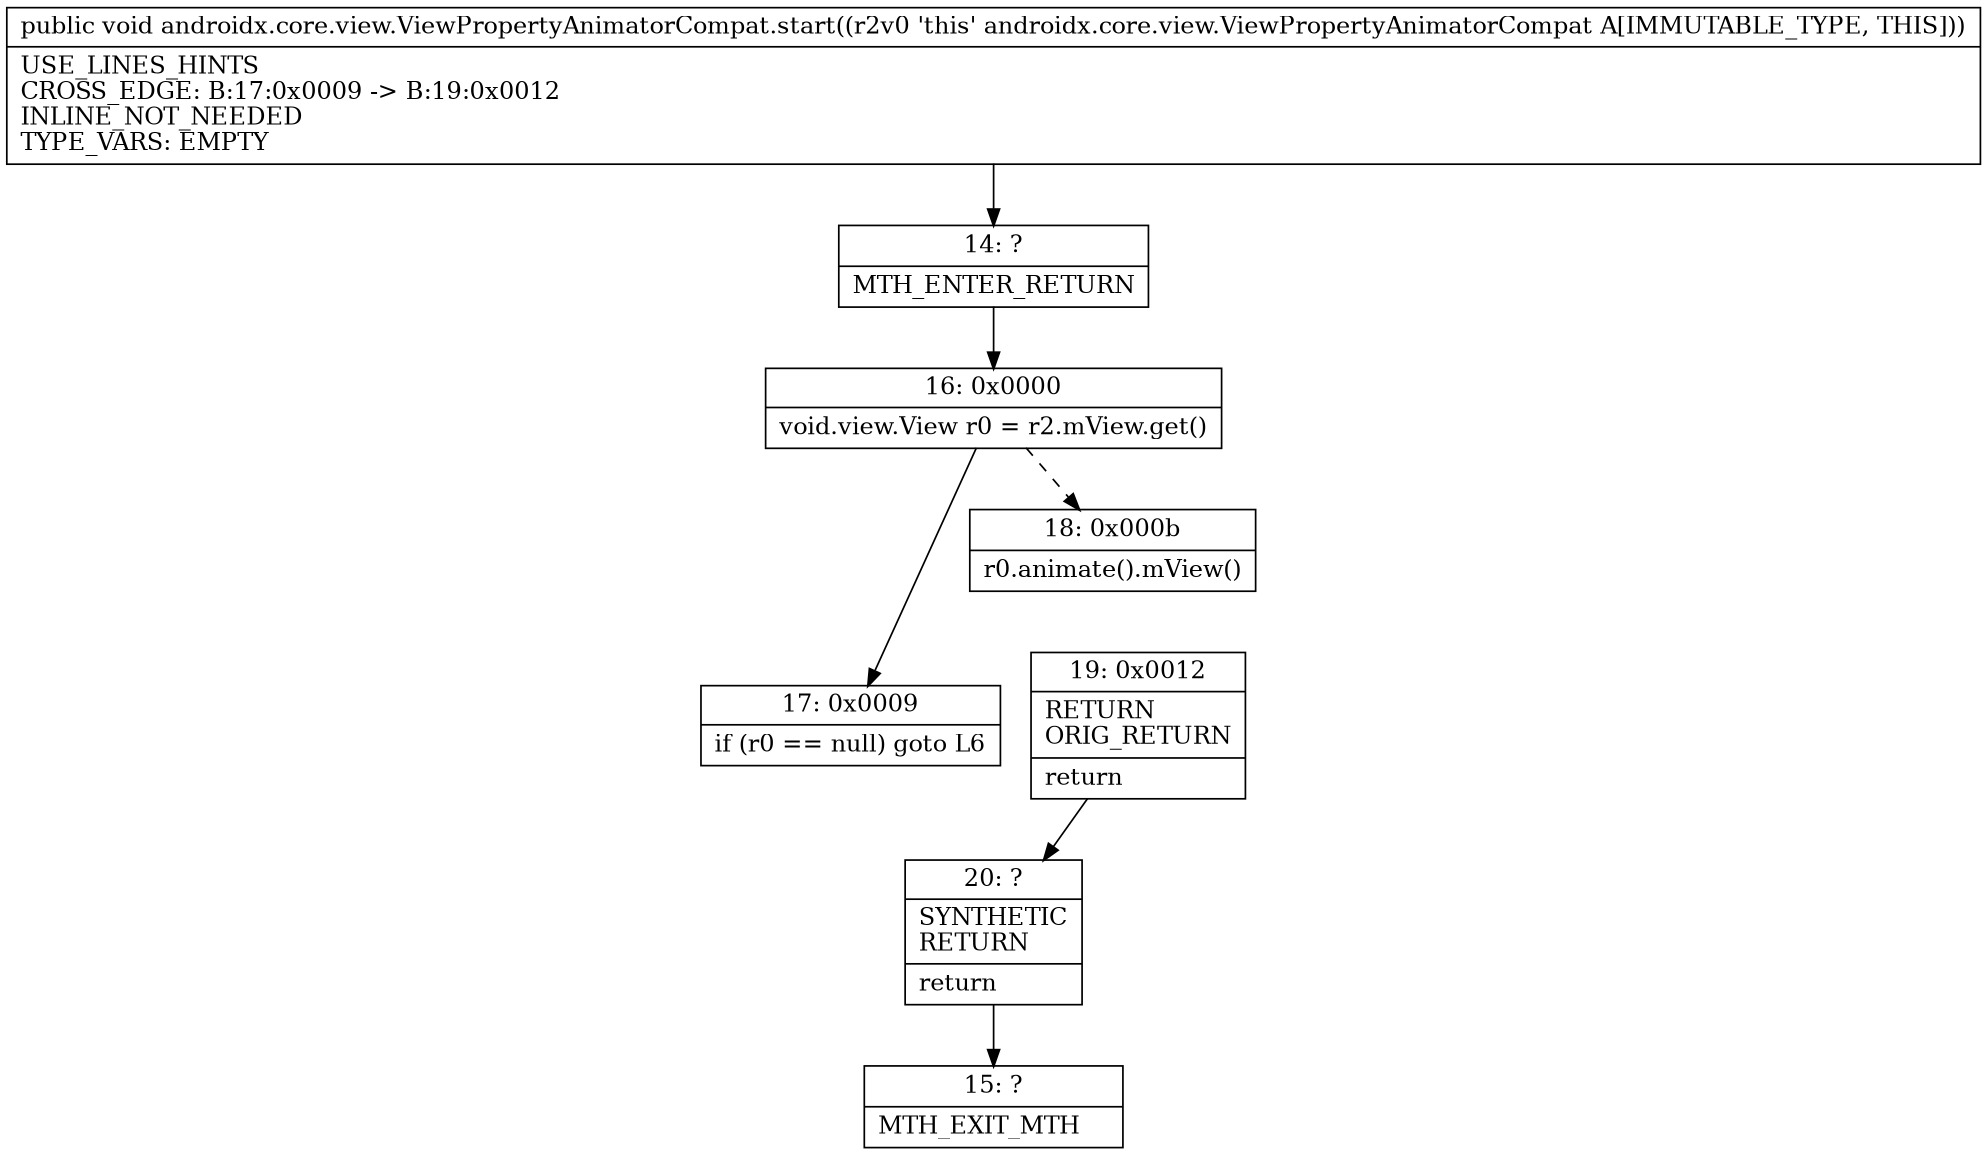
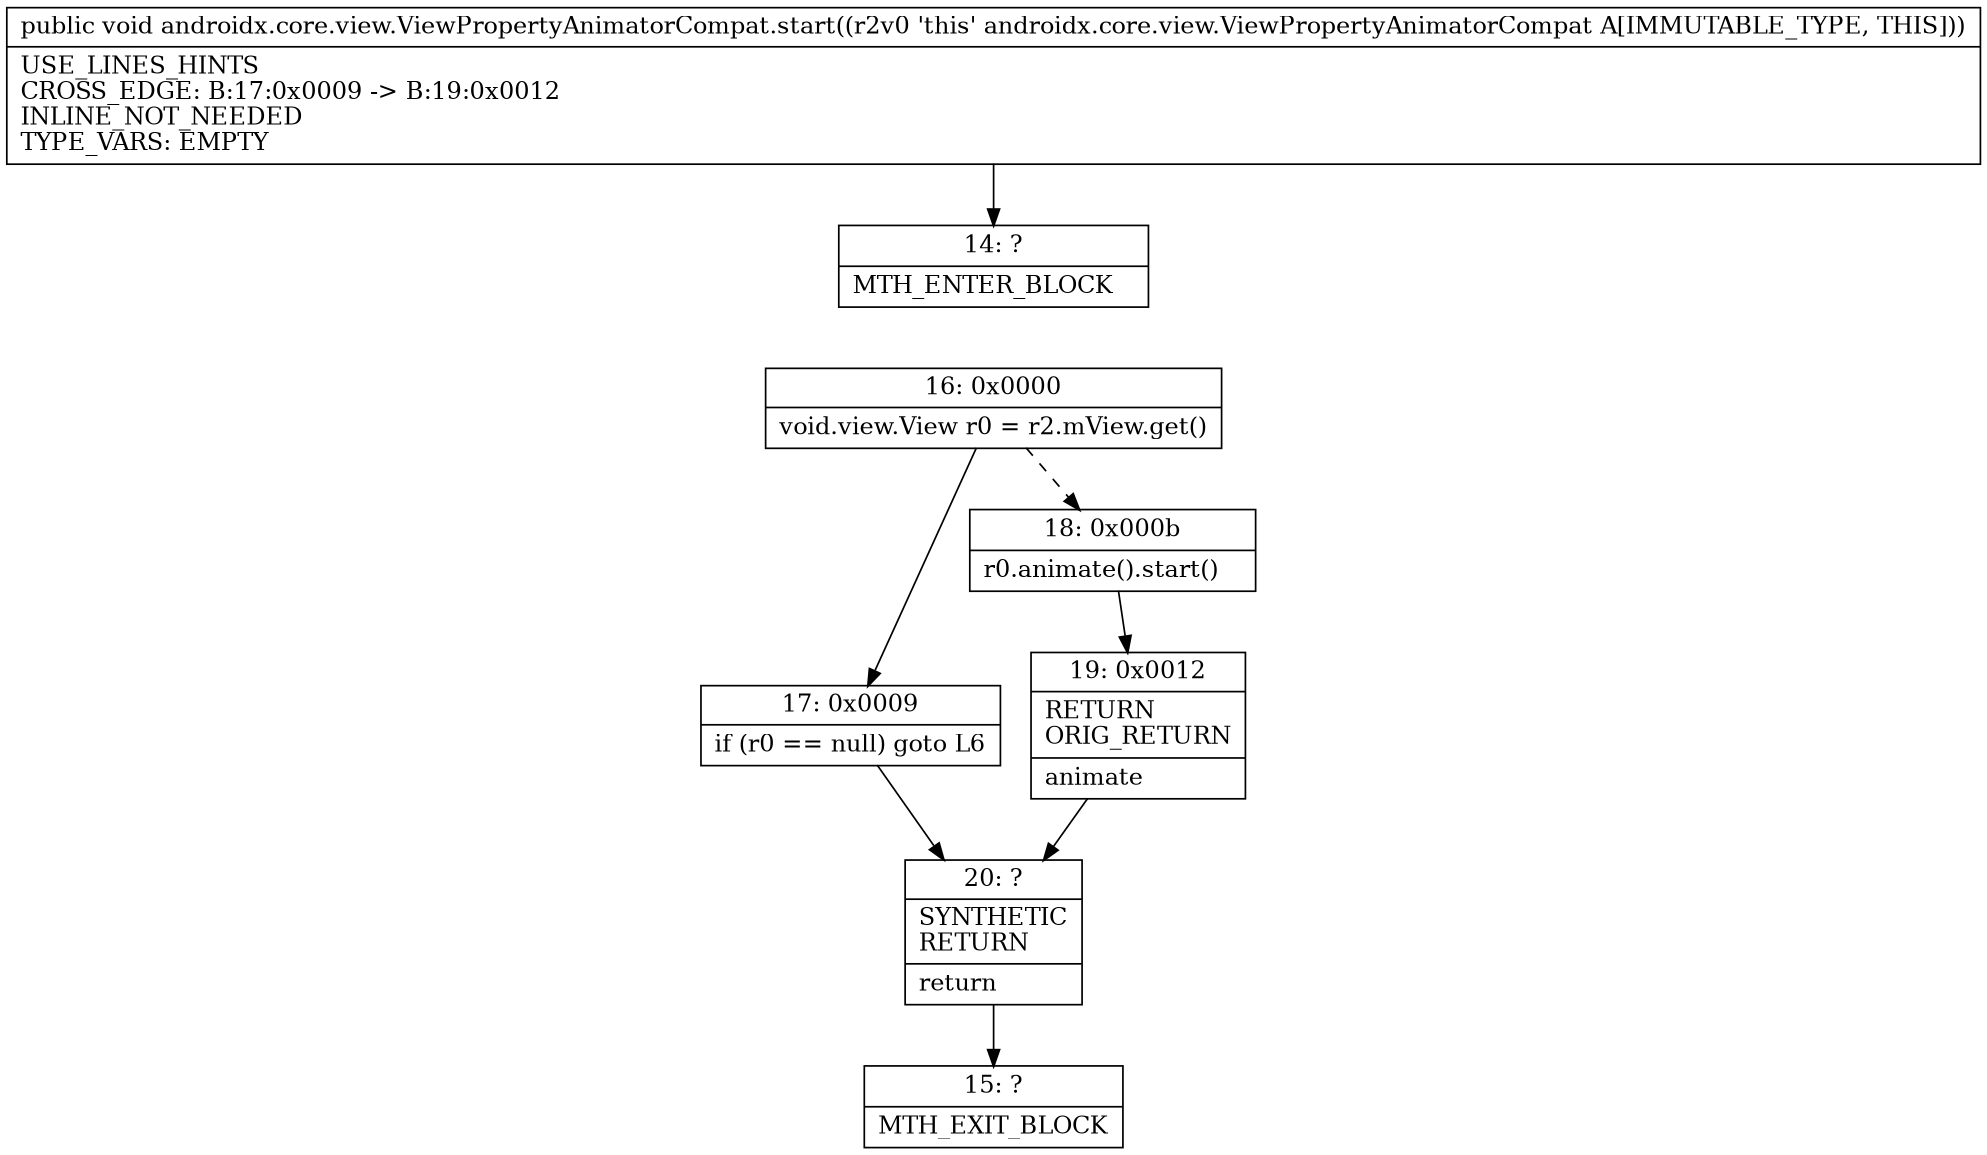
(994, 286) -> (983, 286)
(994, 329) -> none
(1113, 570) -> (1102, 570)
none -> (1122, 613)
(1084, 778) -> (1094, 778)
none -> (906, 805)
(979, 1126) -> (994, 1126)
